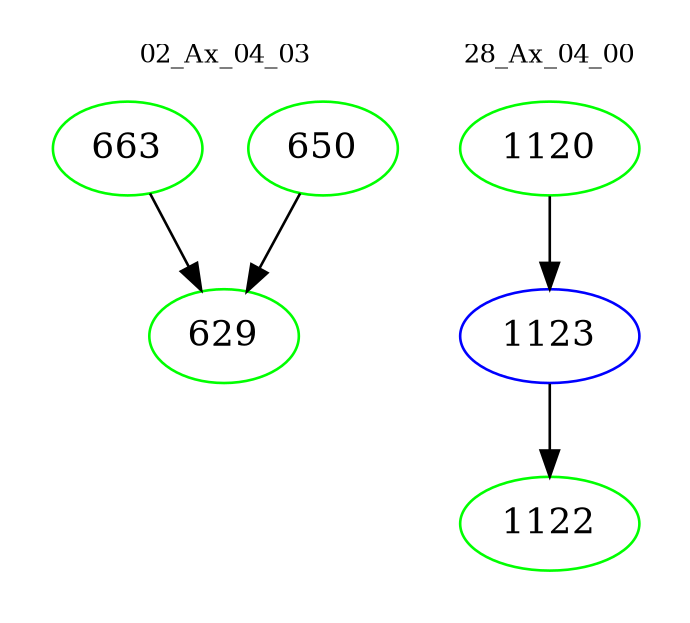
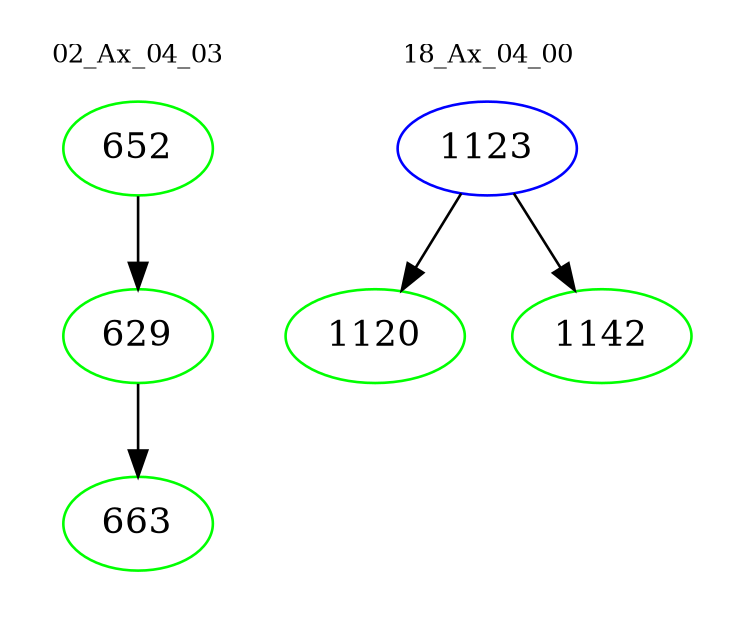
(550, 56) -> (489, 56)
(323, 149) -> (138, 149)
(169, 230) -> (138, 417)
(550, 230) -> (438, 230)
(550, 524) -> (602, 336)
